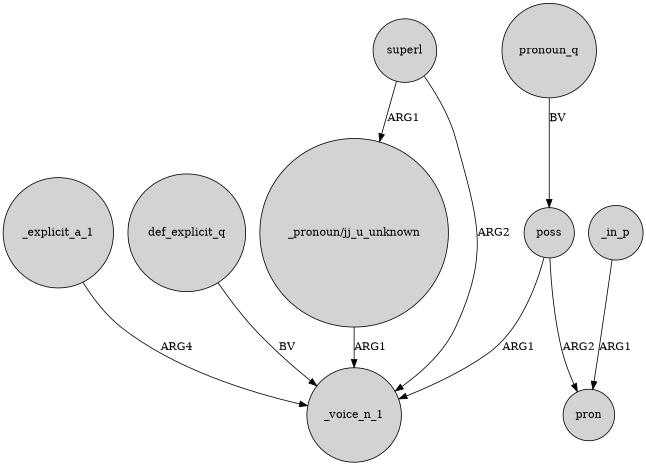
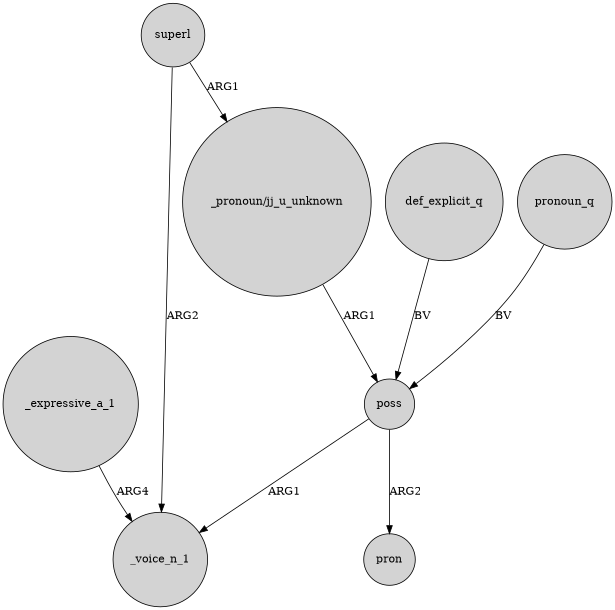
(58, 233) -> (71, 404)
(616, 233) -> none
(260, 335) -> (414, 315)
(354, 343) -> (348, 330)
